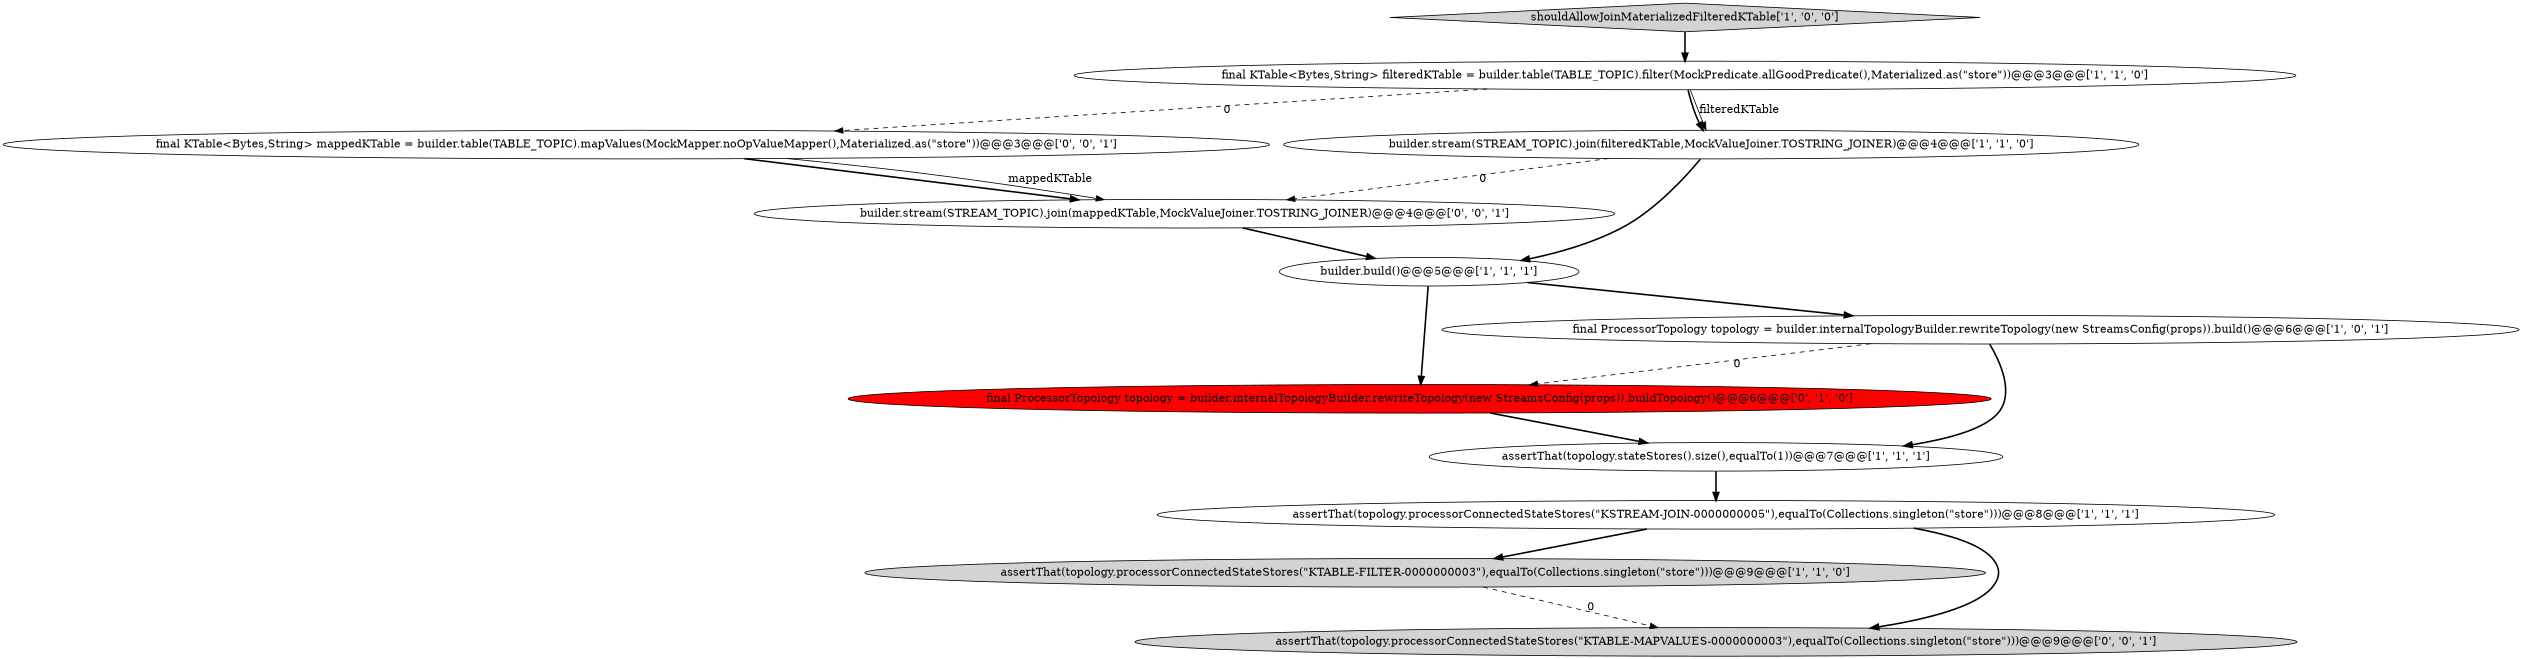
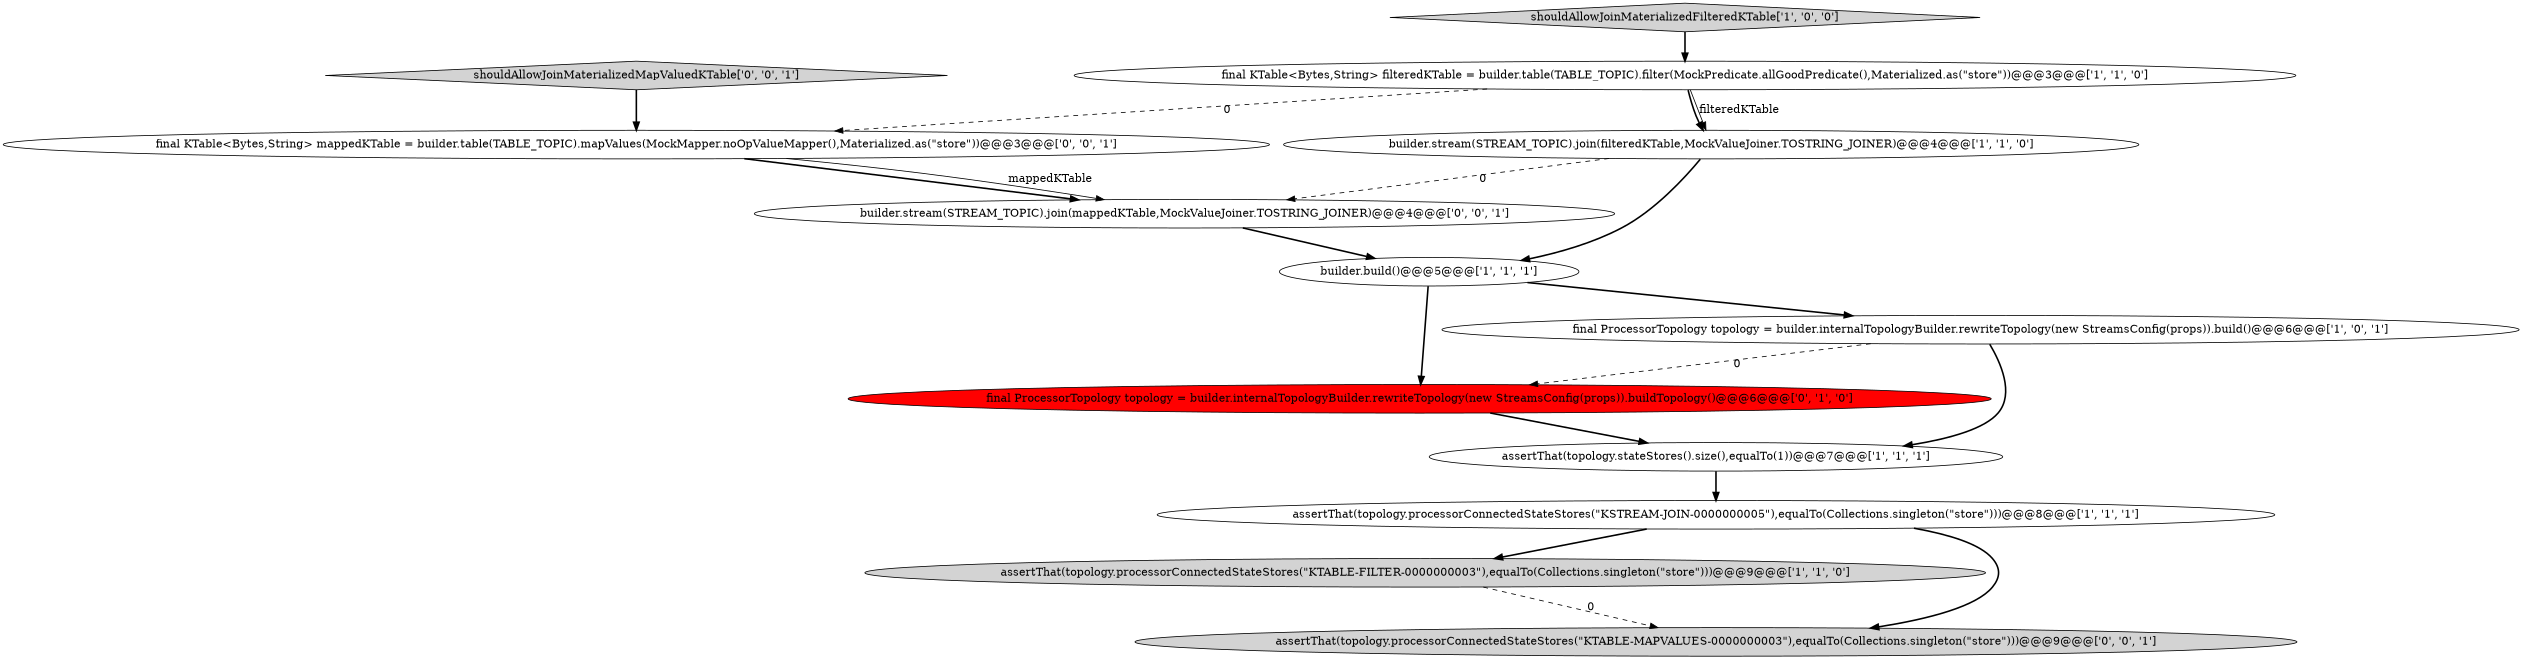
none -> (636, 75)
